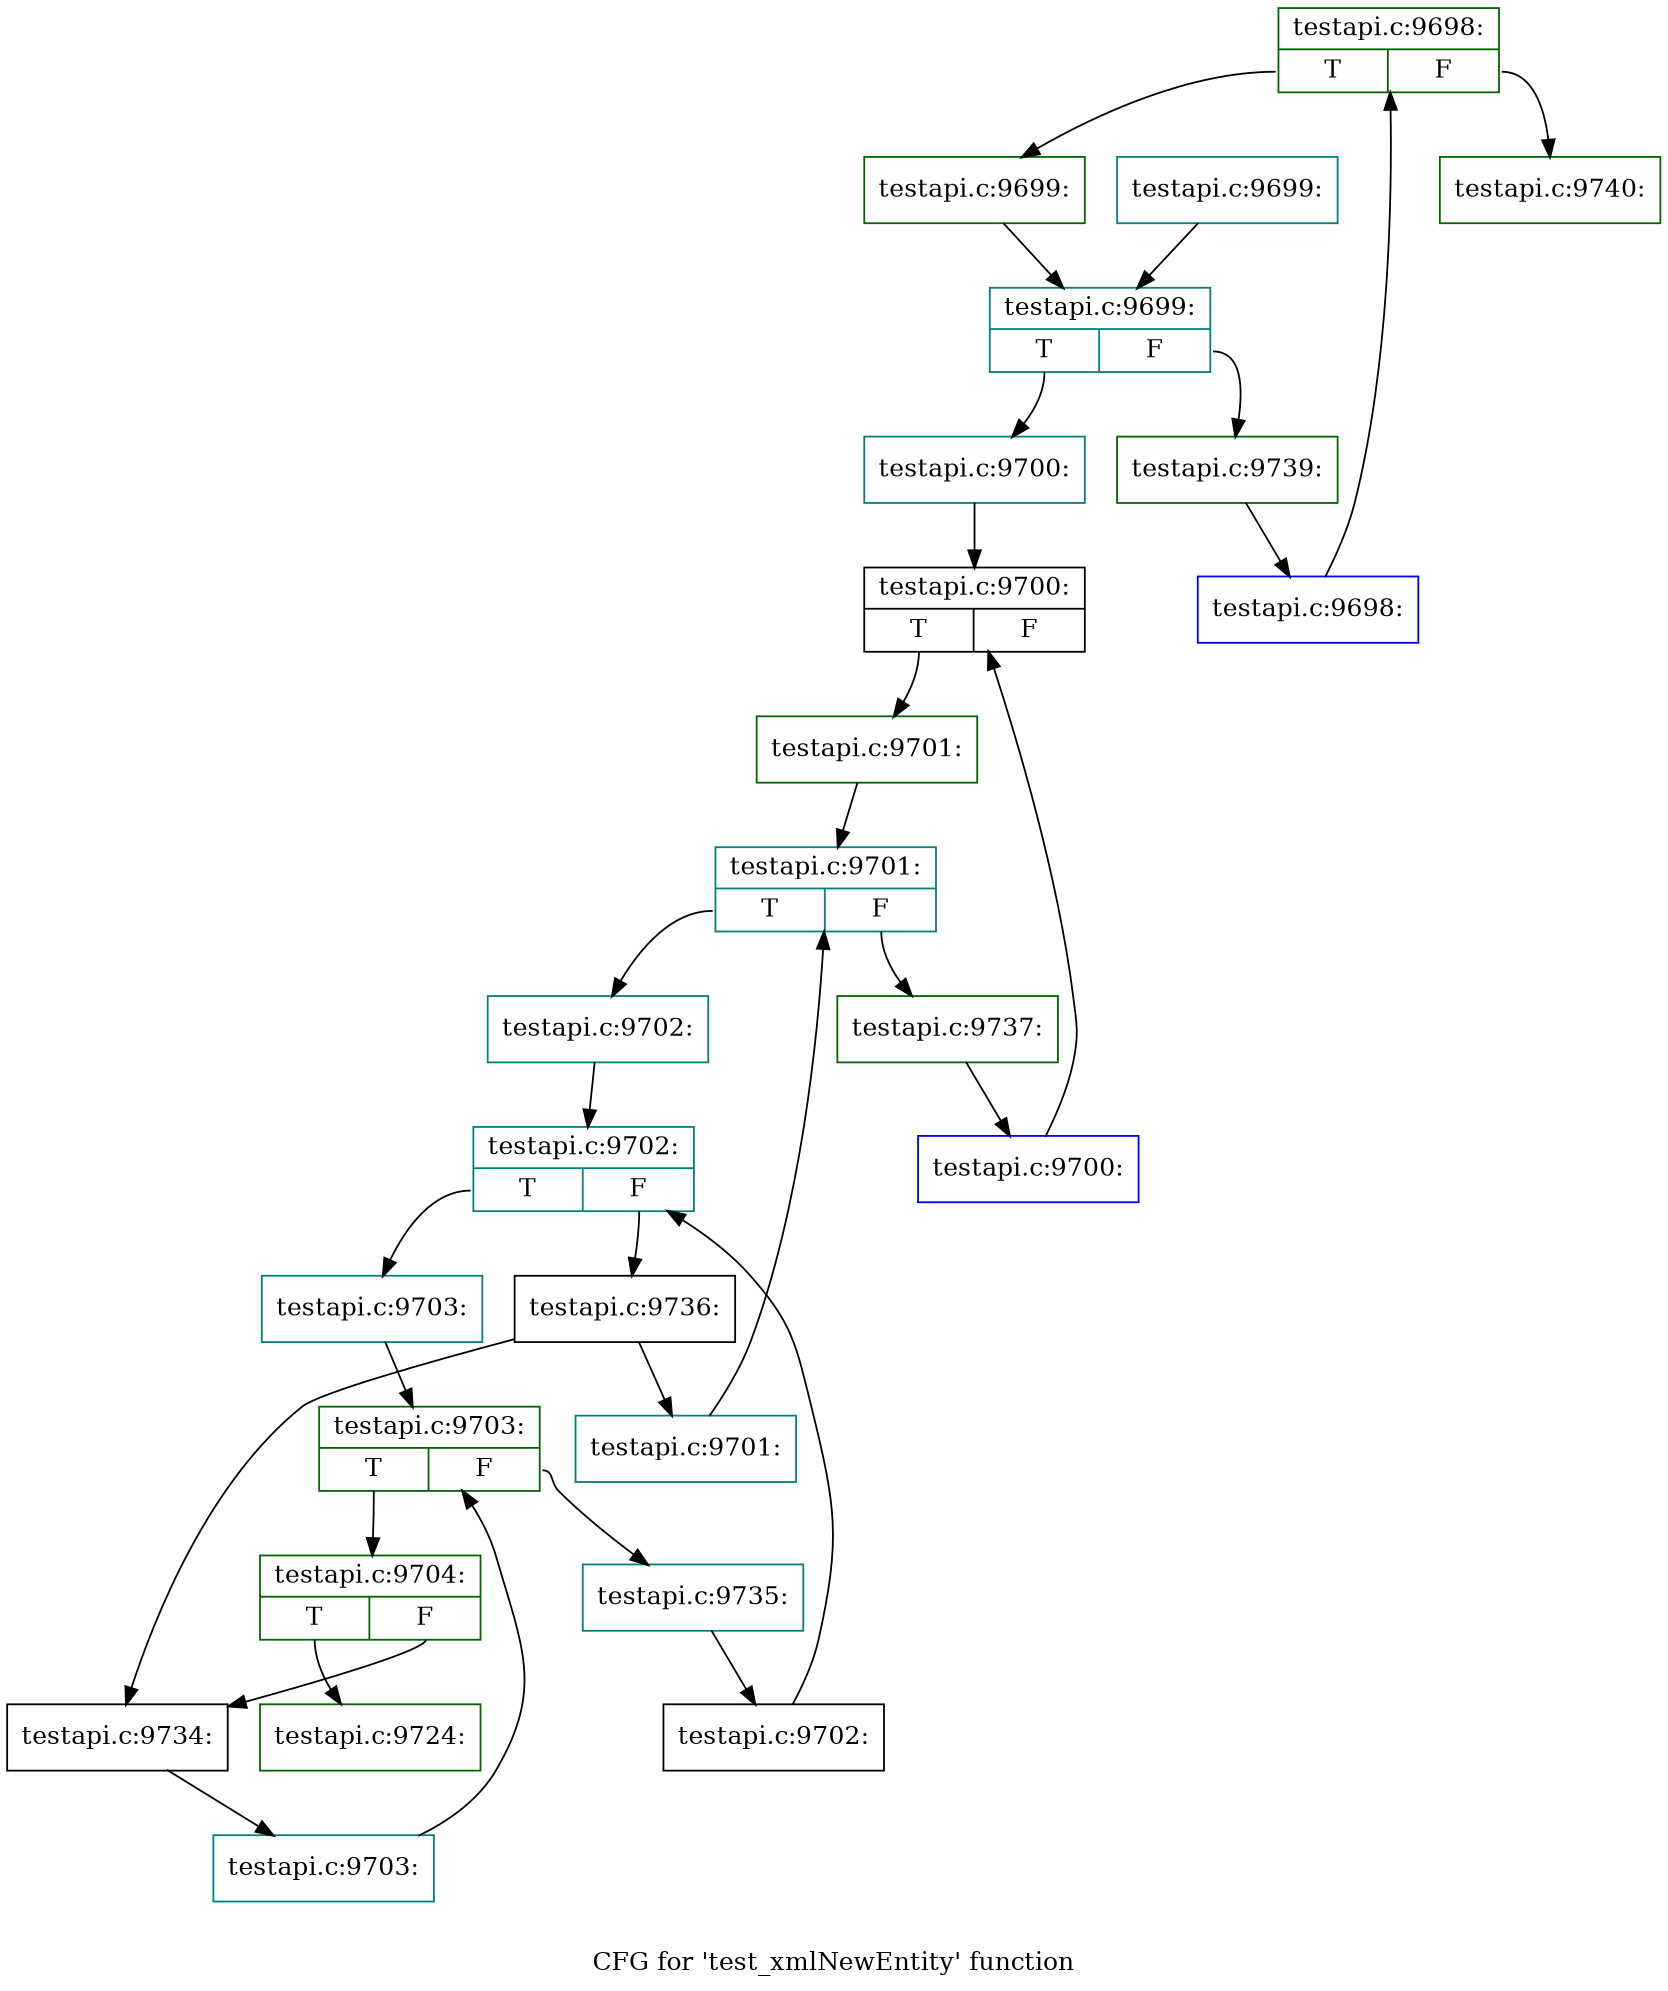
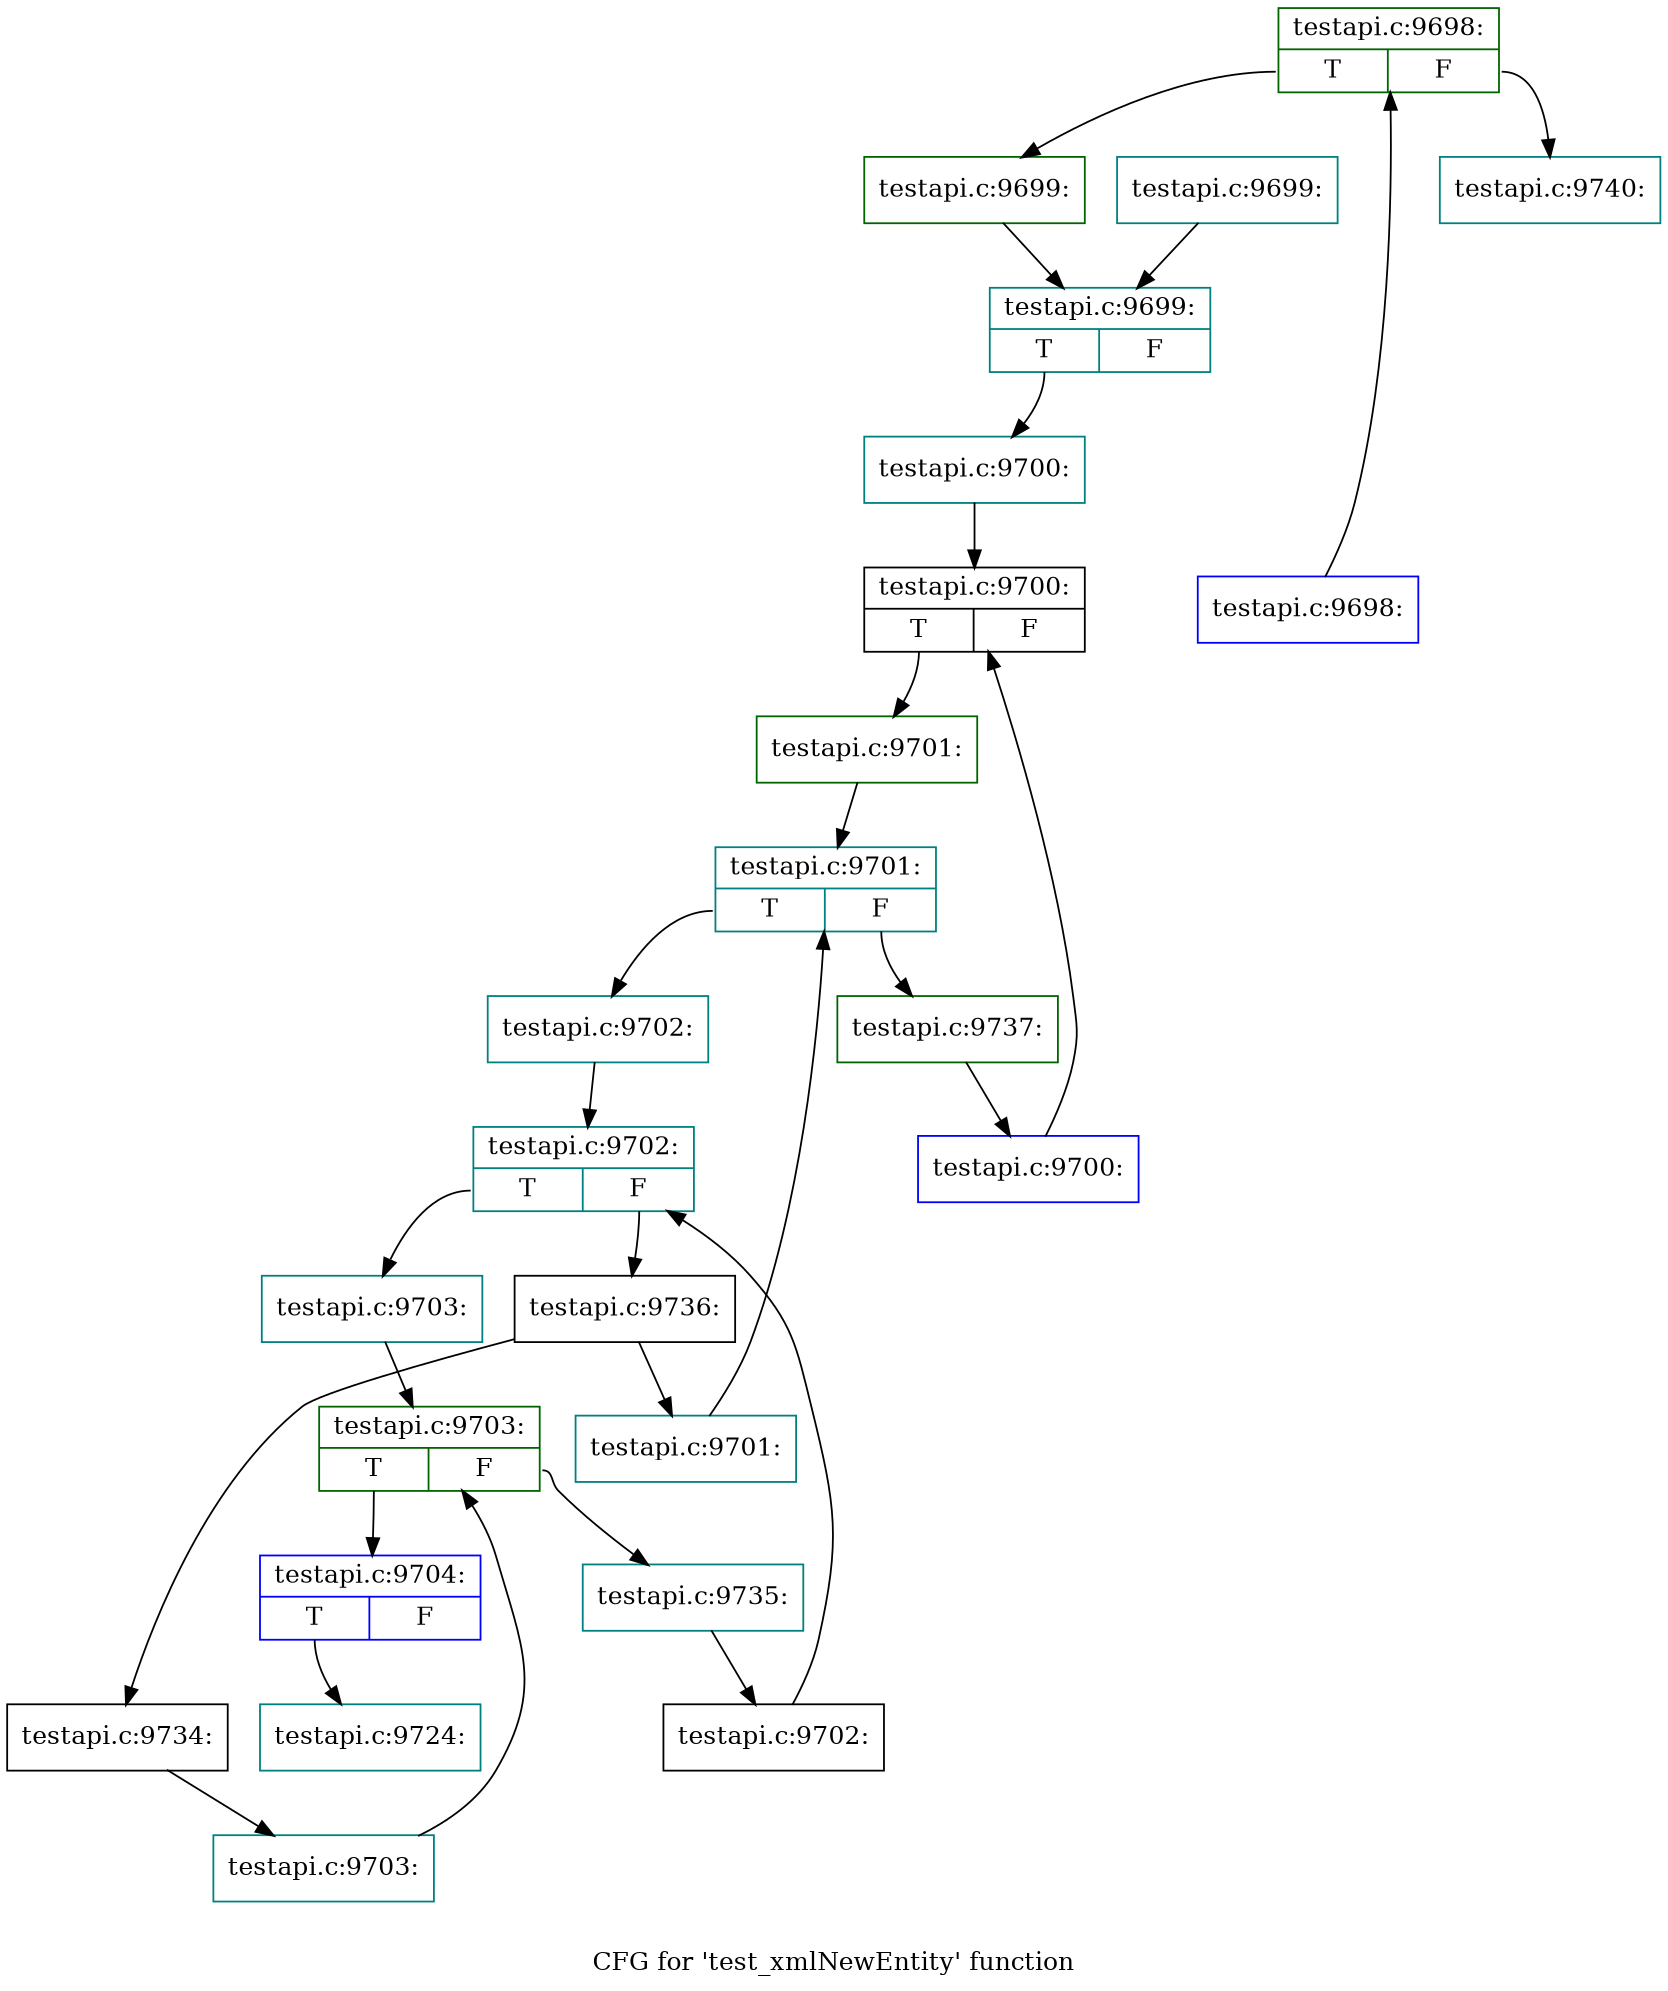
(1550, 190) -> (1550, 190)
(1227, 470) -> none
(370, 1598) -> (370, 1598)
(337, 1675) -> none
(370, 1737) -> (370, 1737)
